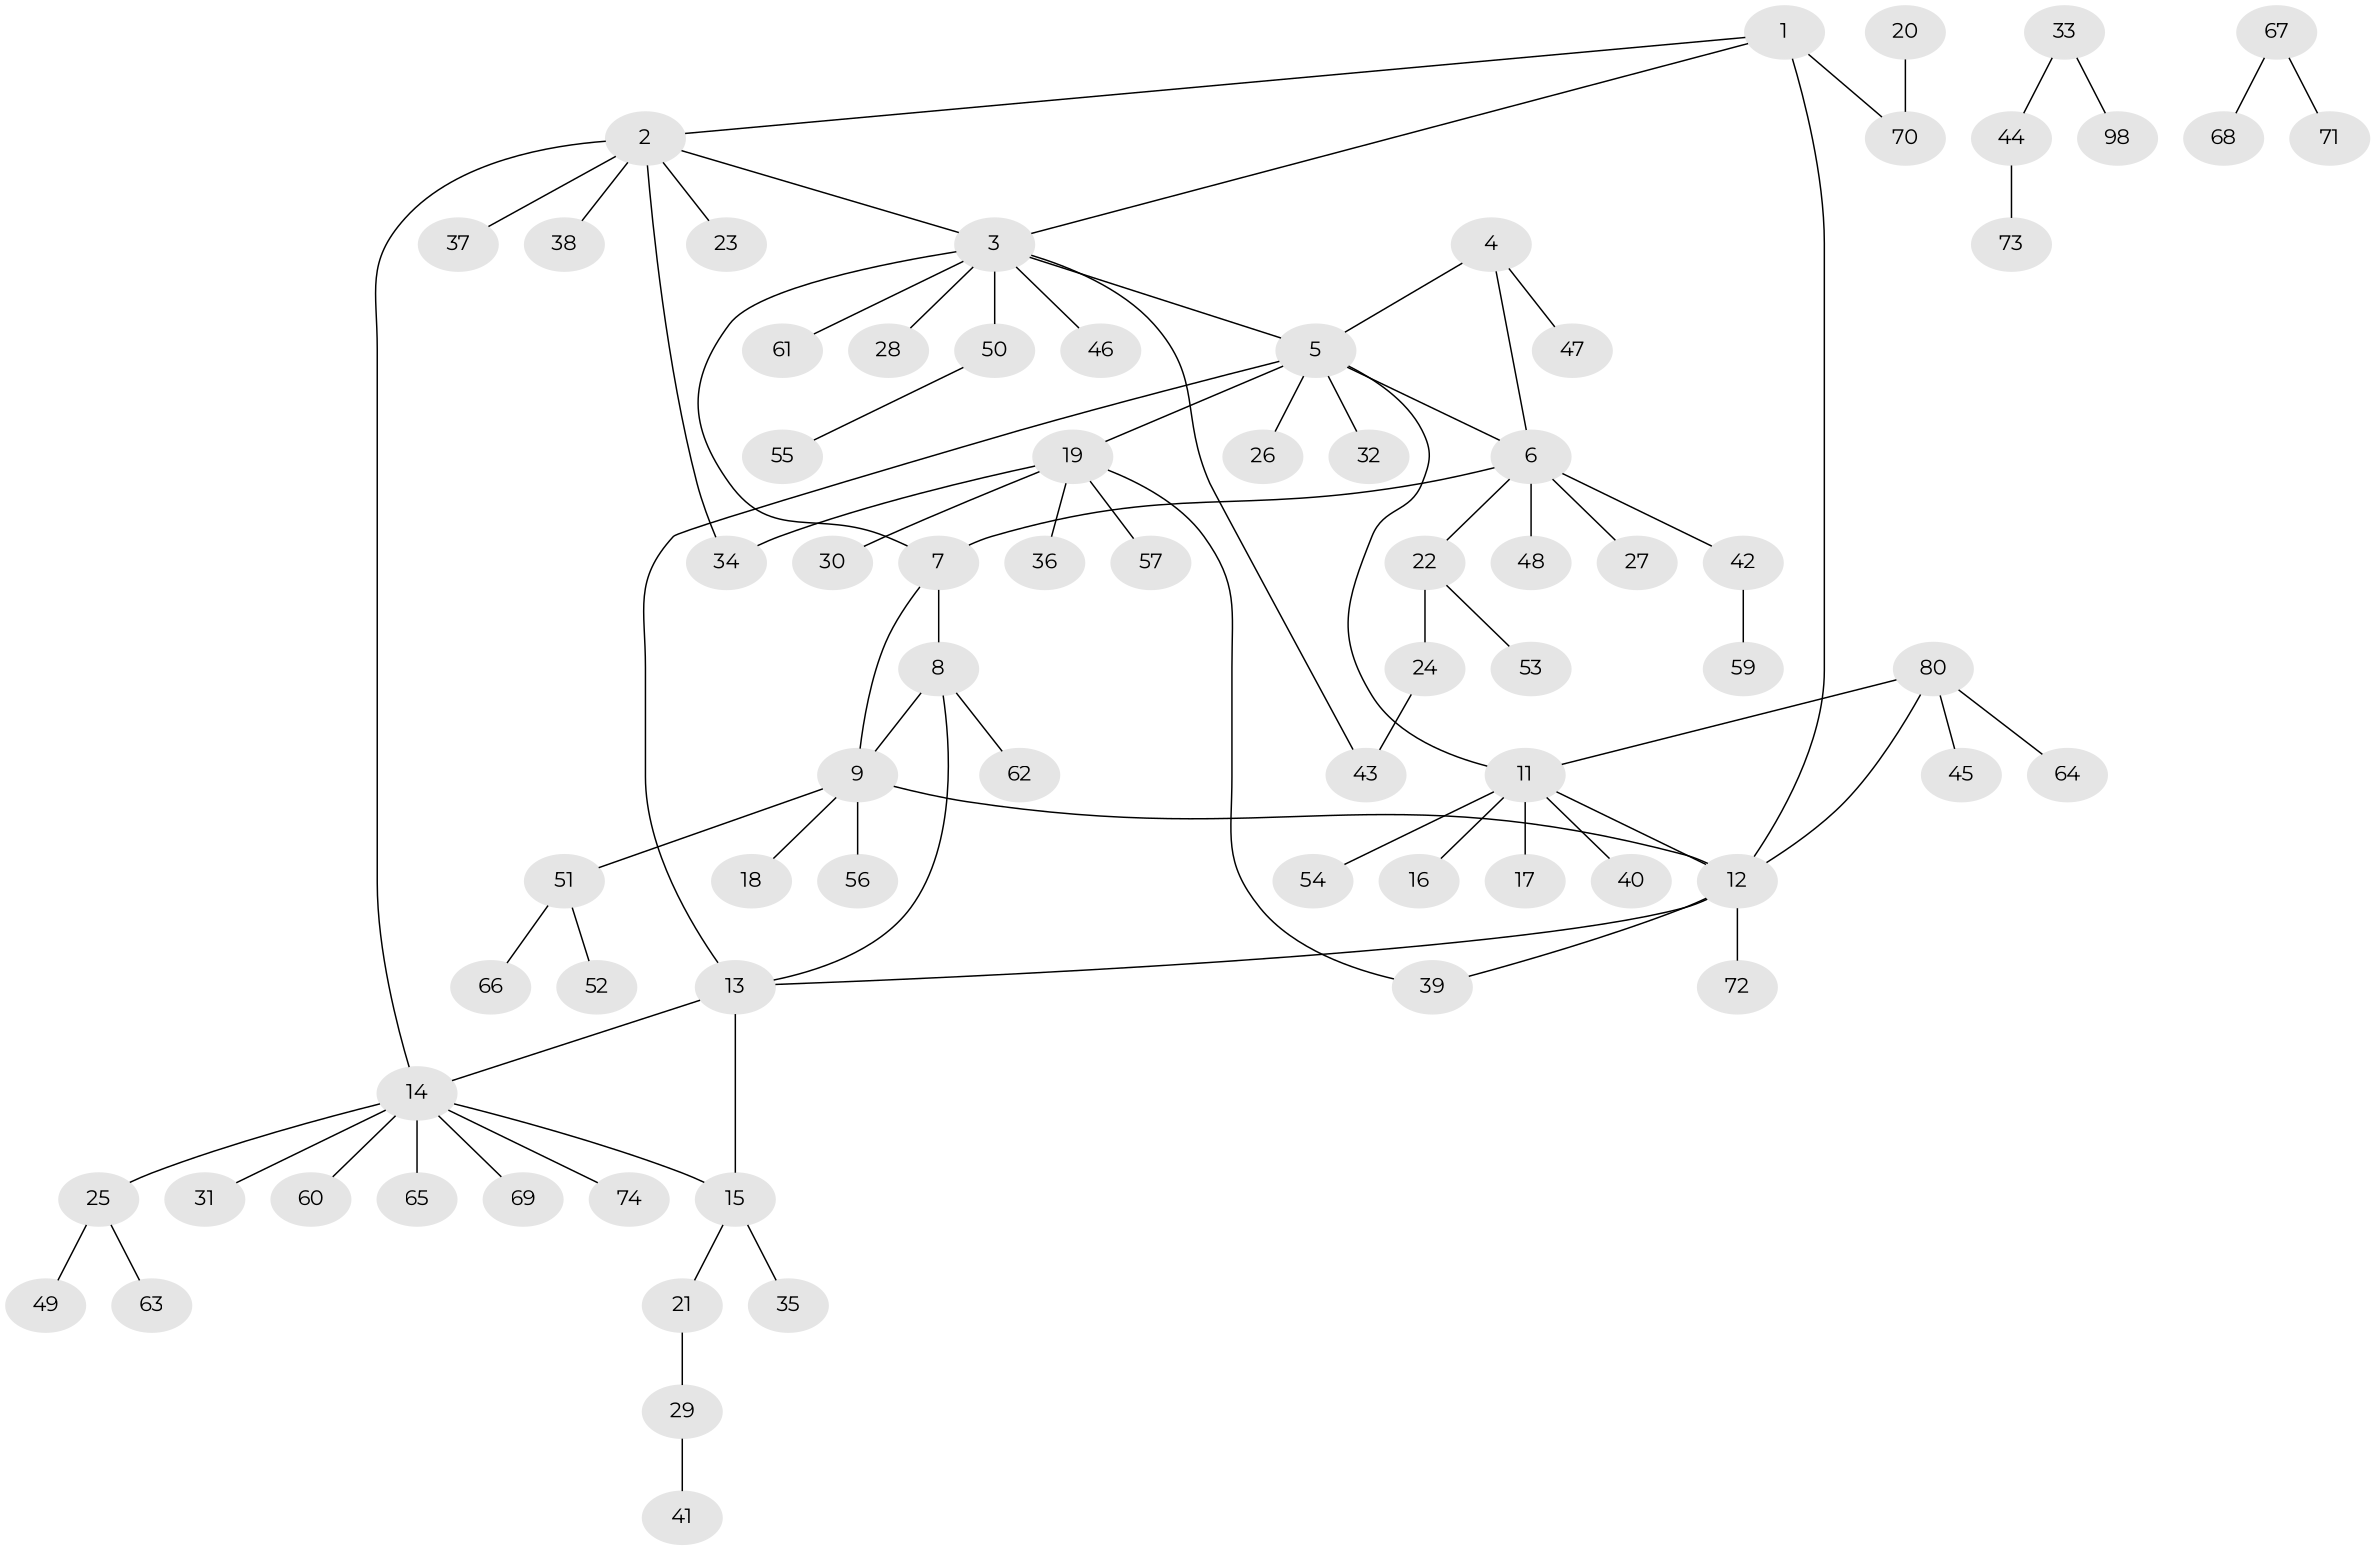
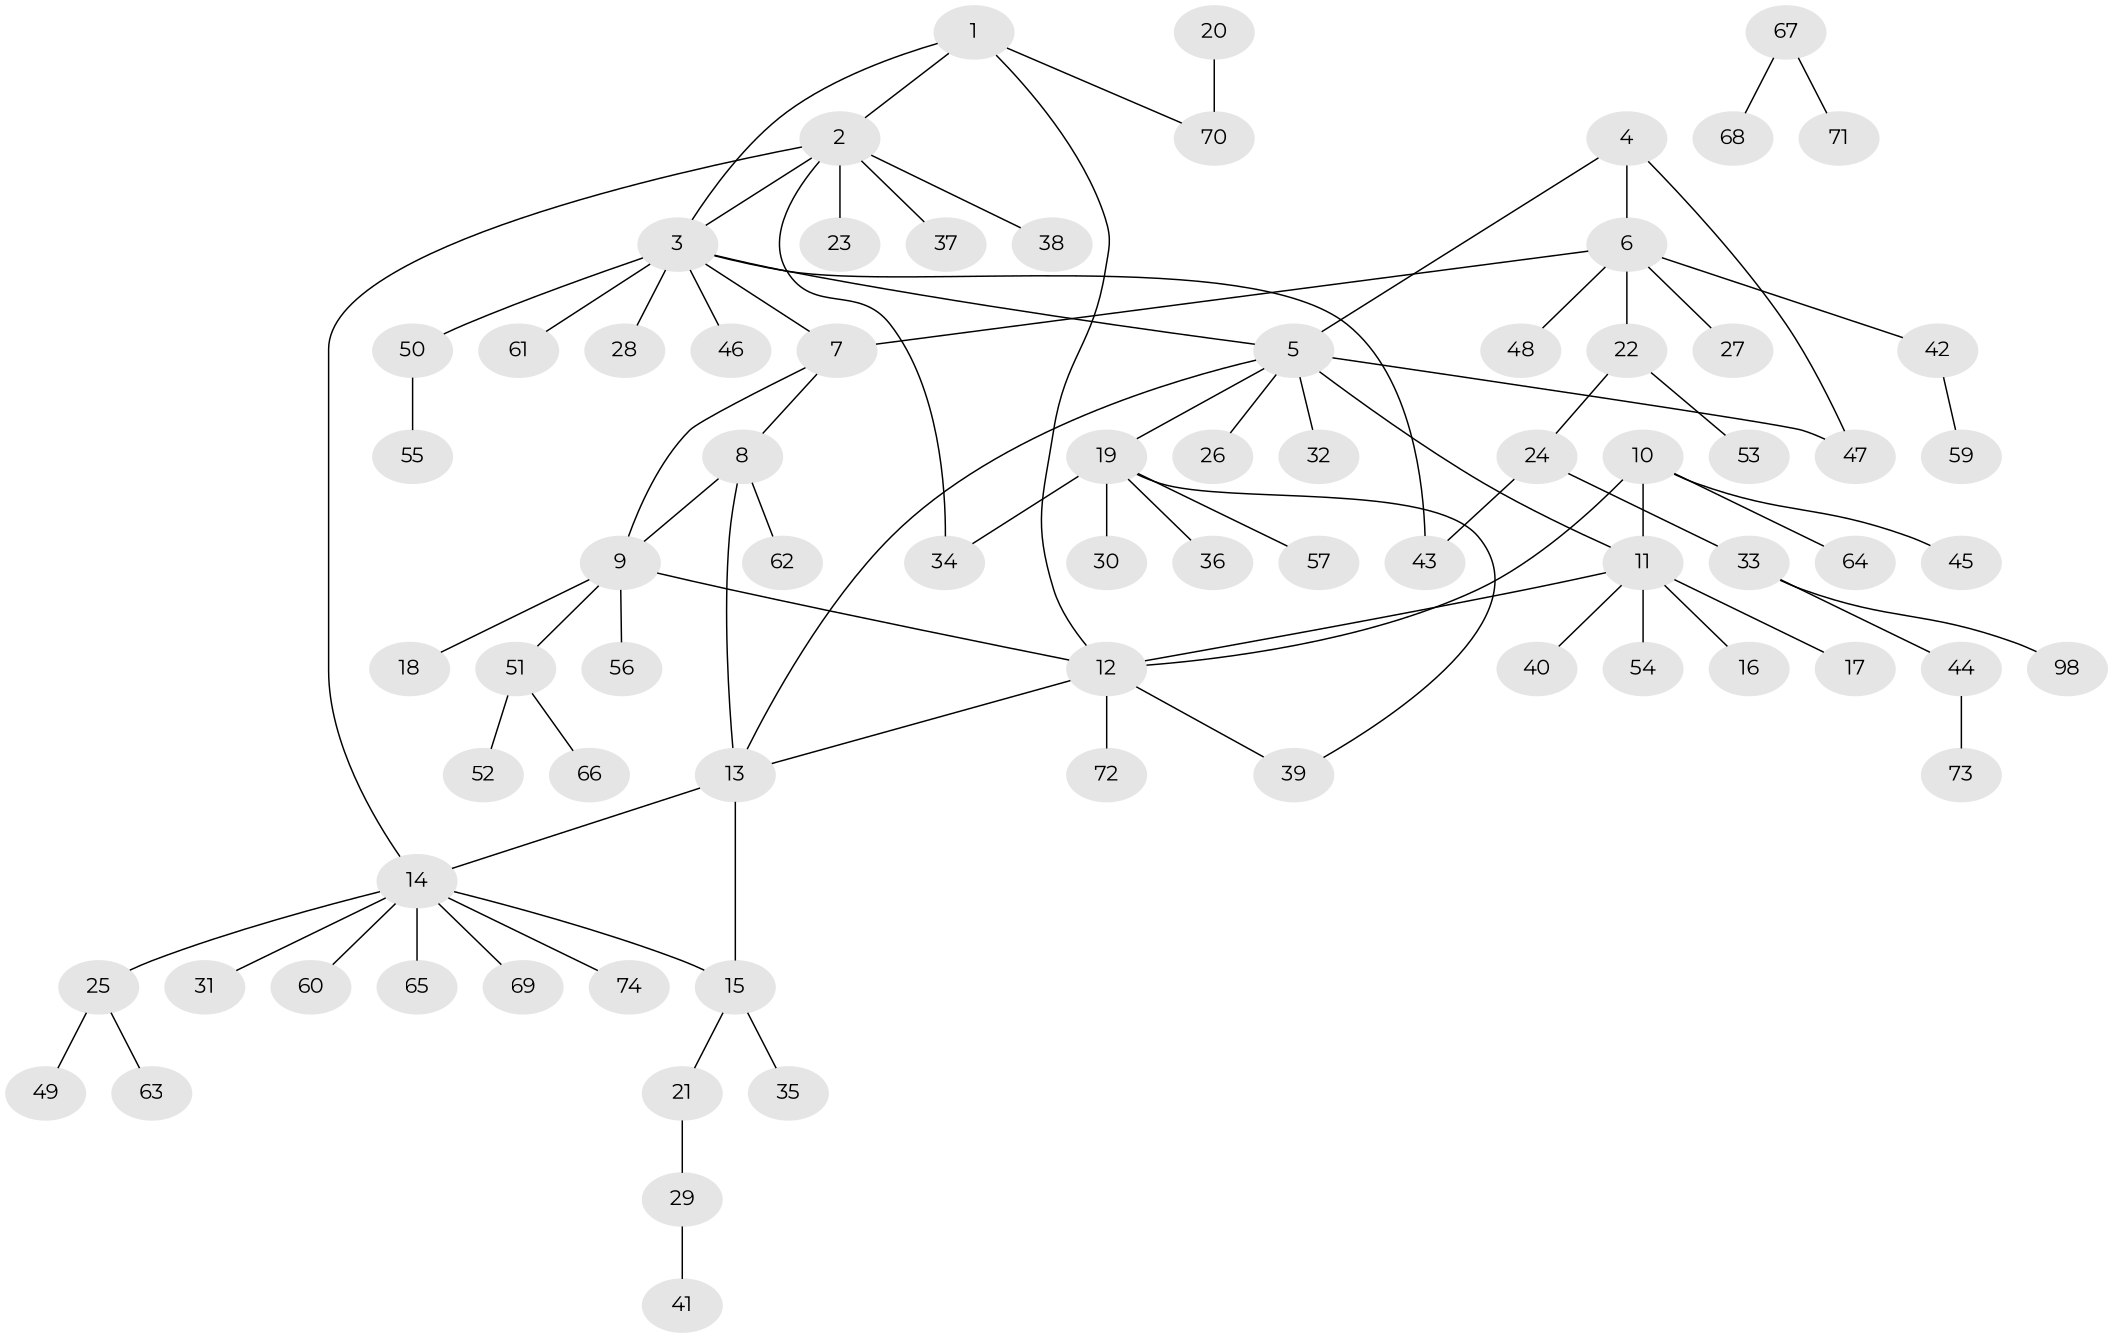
(1423, 404) -> (1567, 393)
none -> (1632, 504)
(1933, 669) -> (1643, 457)
